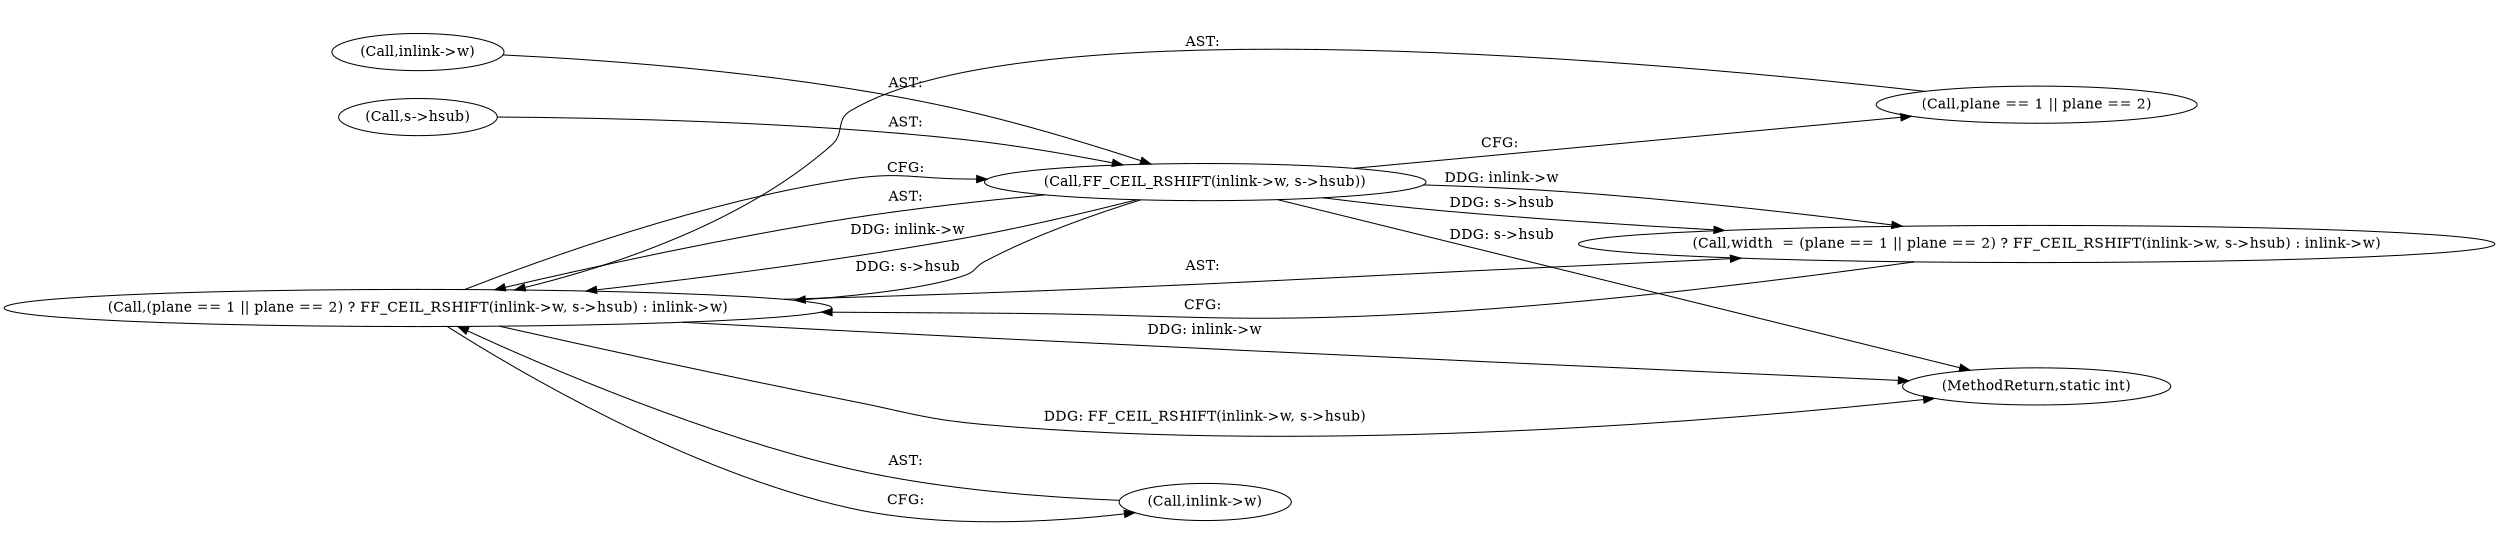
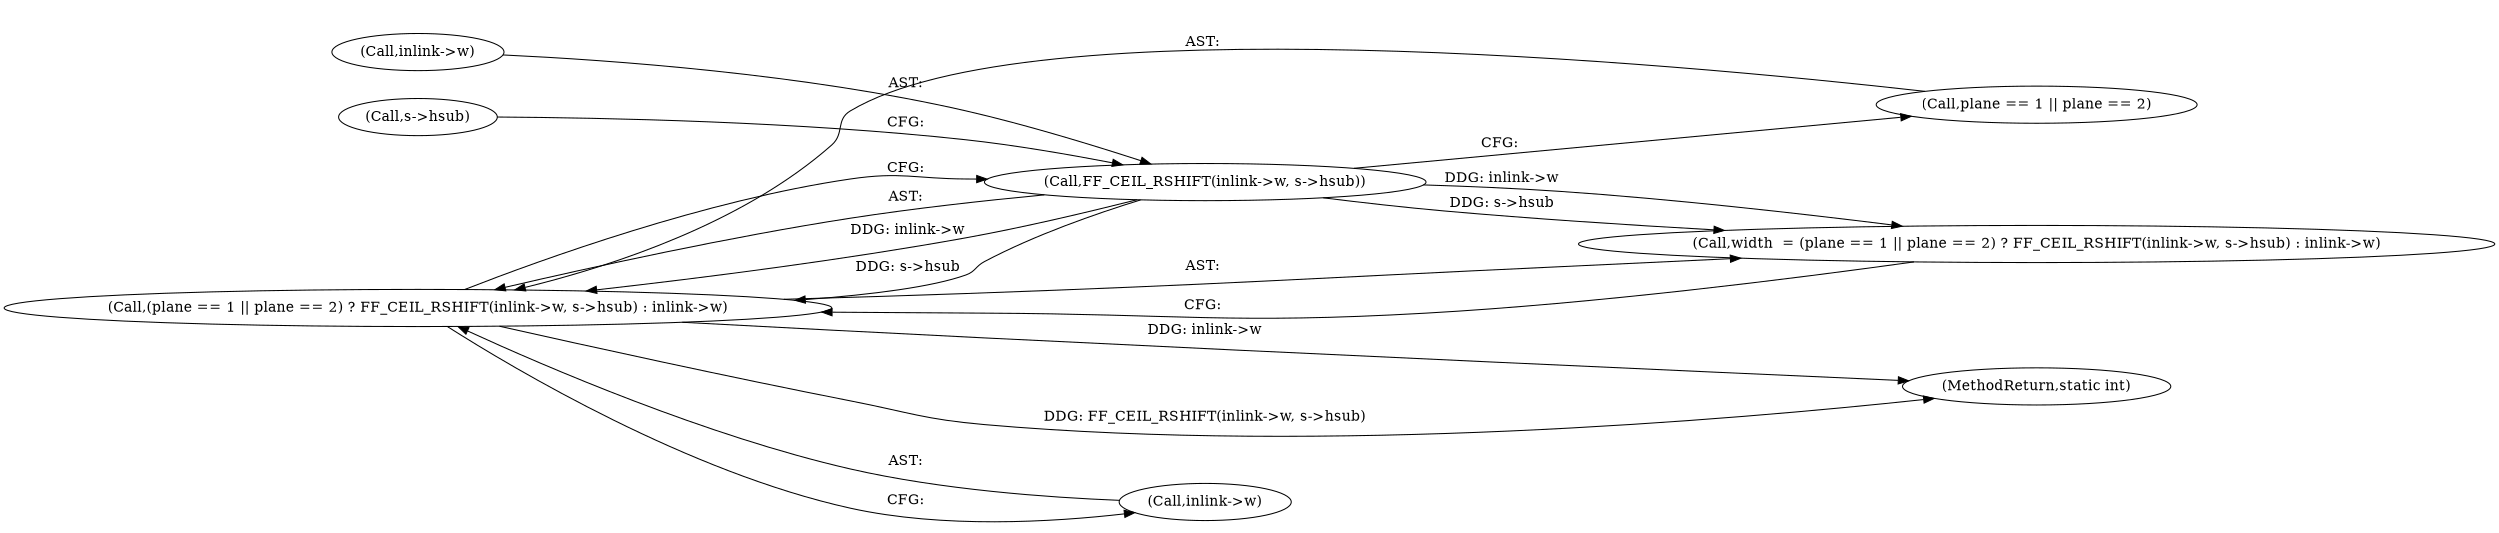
(908, 123) -> (908, 123)
(1619, 284) -> none
